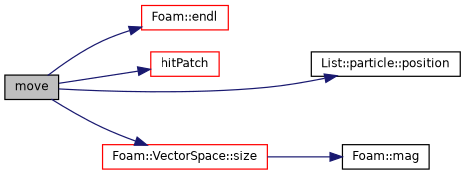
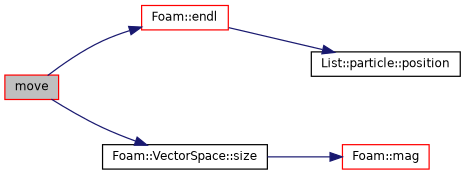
(185, 64) -> none
(32, 87) -> (32, 87)
(192, 91) -> (276, 39)
(185, 157) -> (185, 157)
(386, 157) -> (386, 157)
